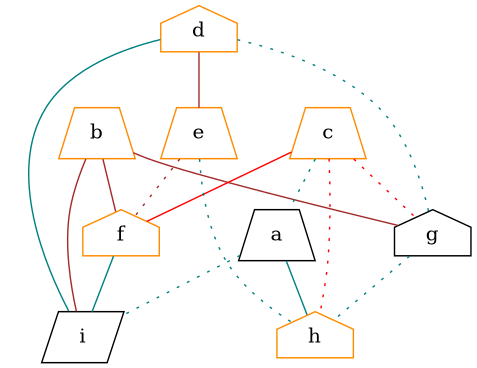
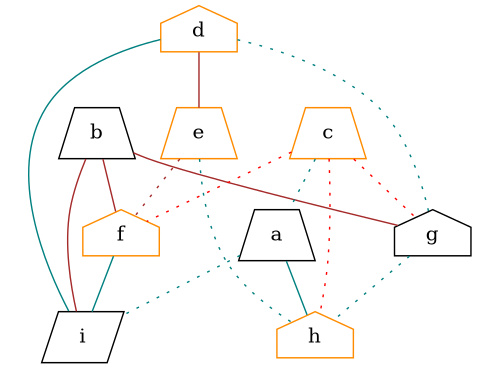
(97, 133) -> (97, 133)
(215, 188) -> (215, 188)
